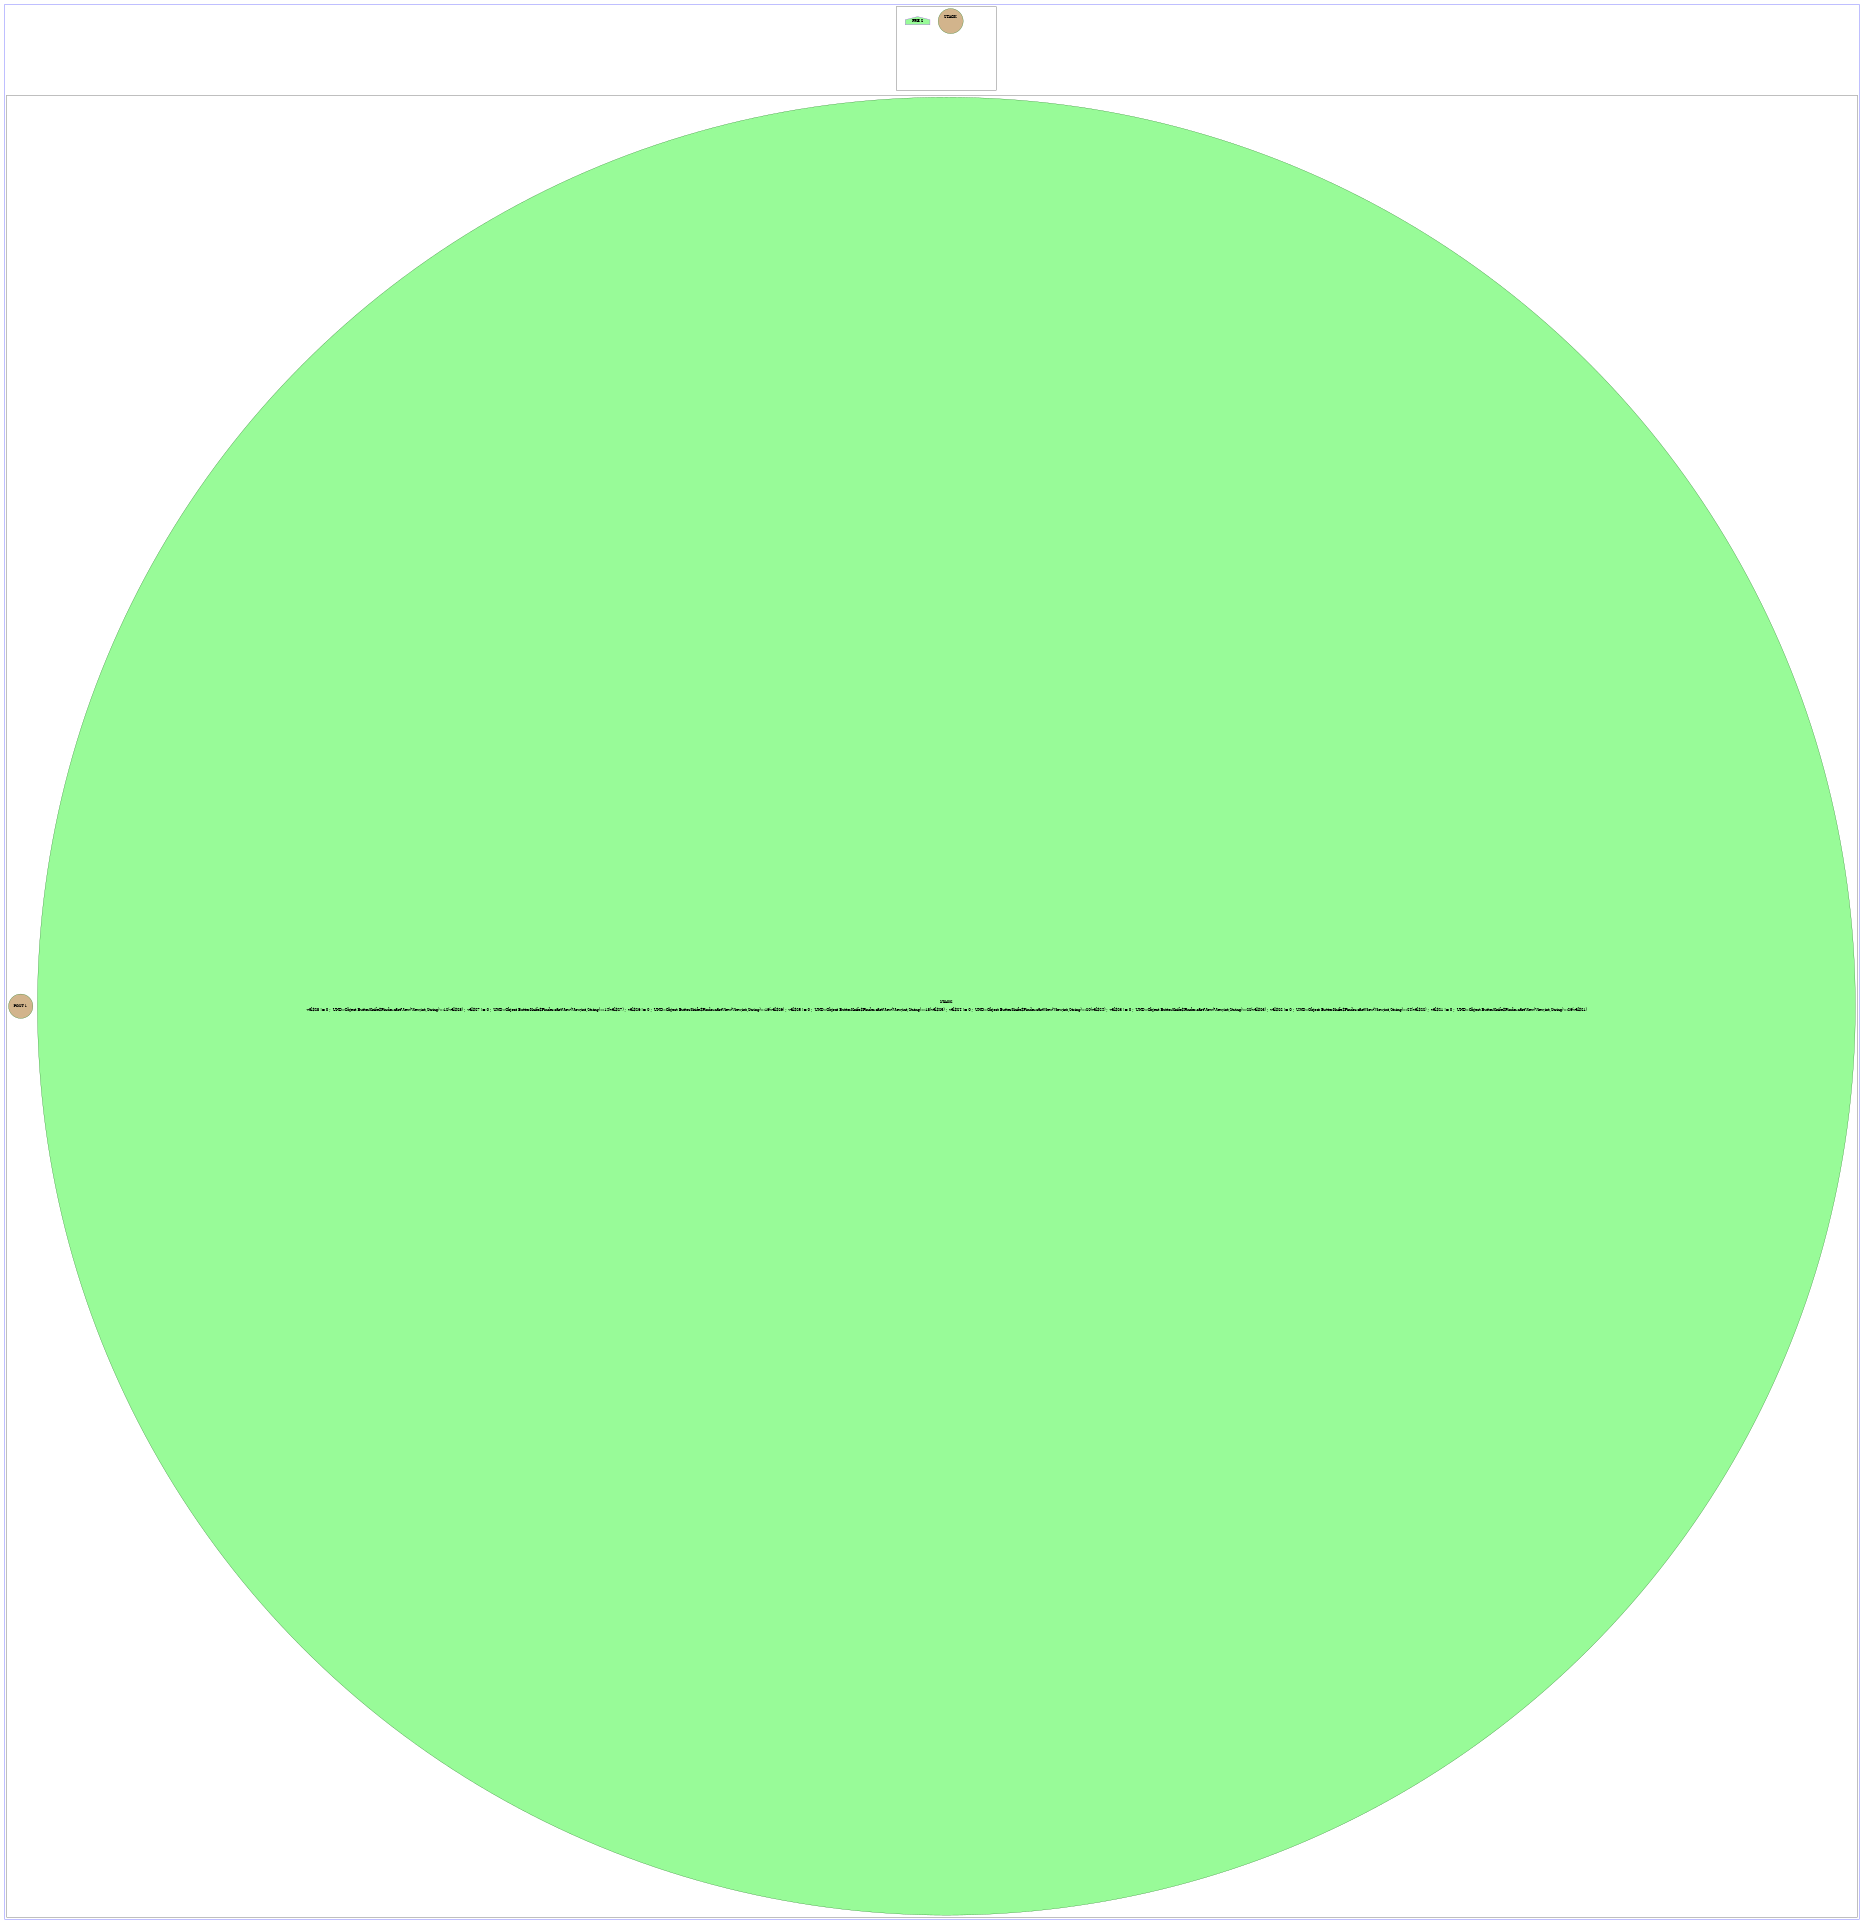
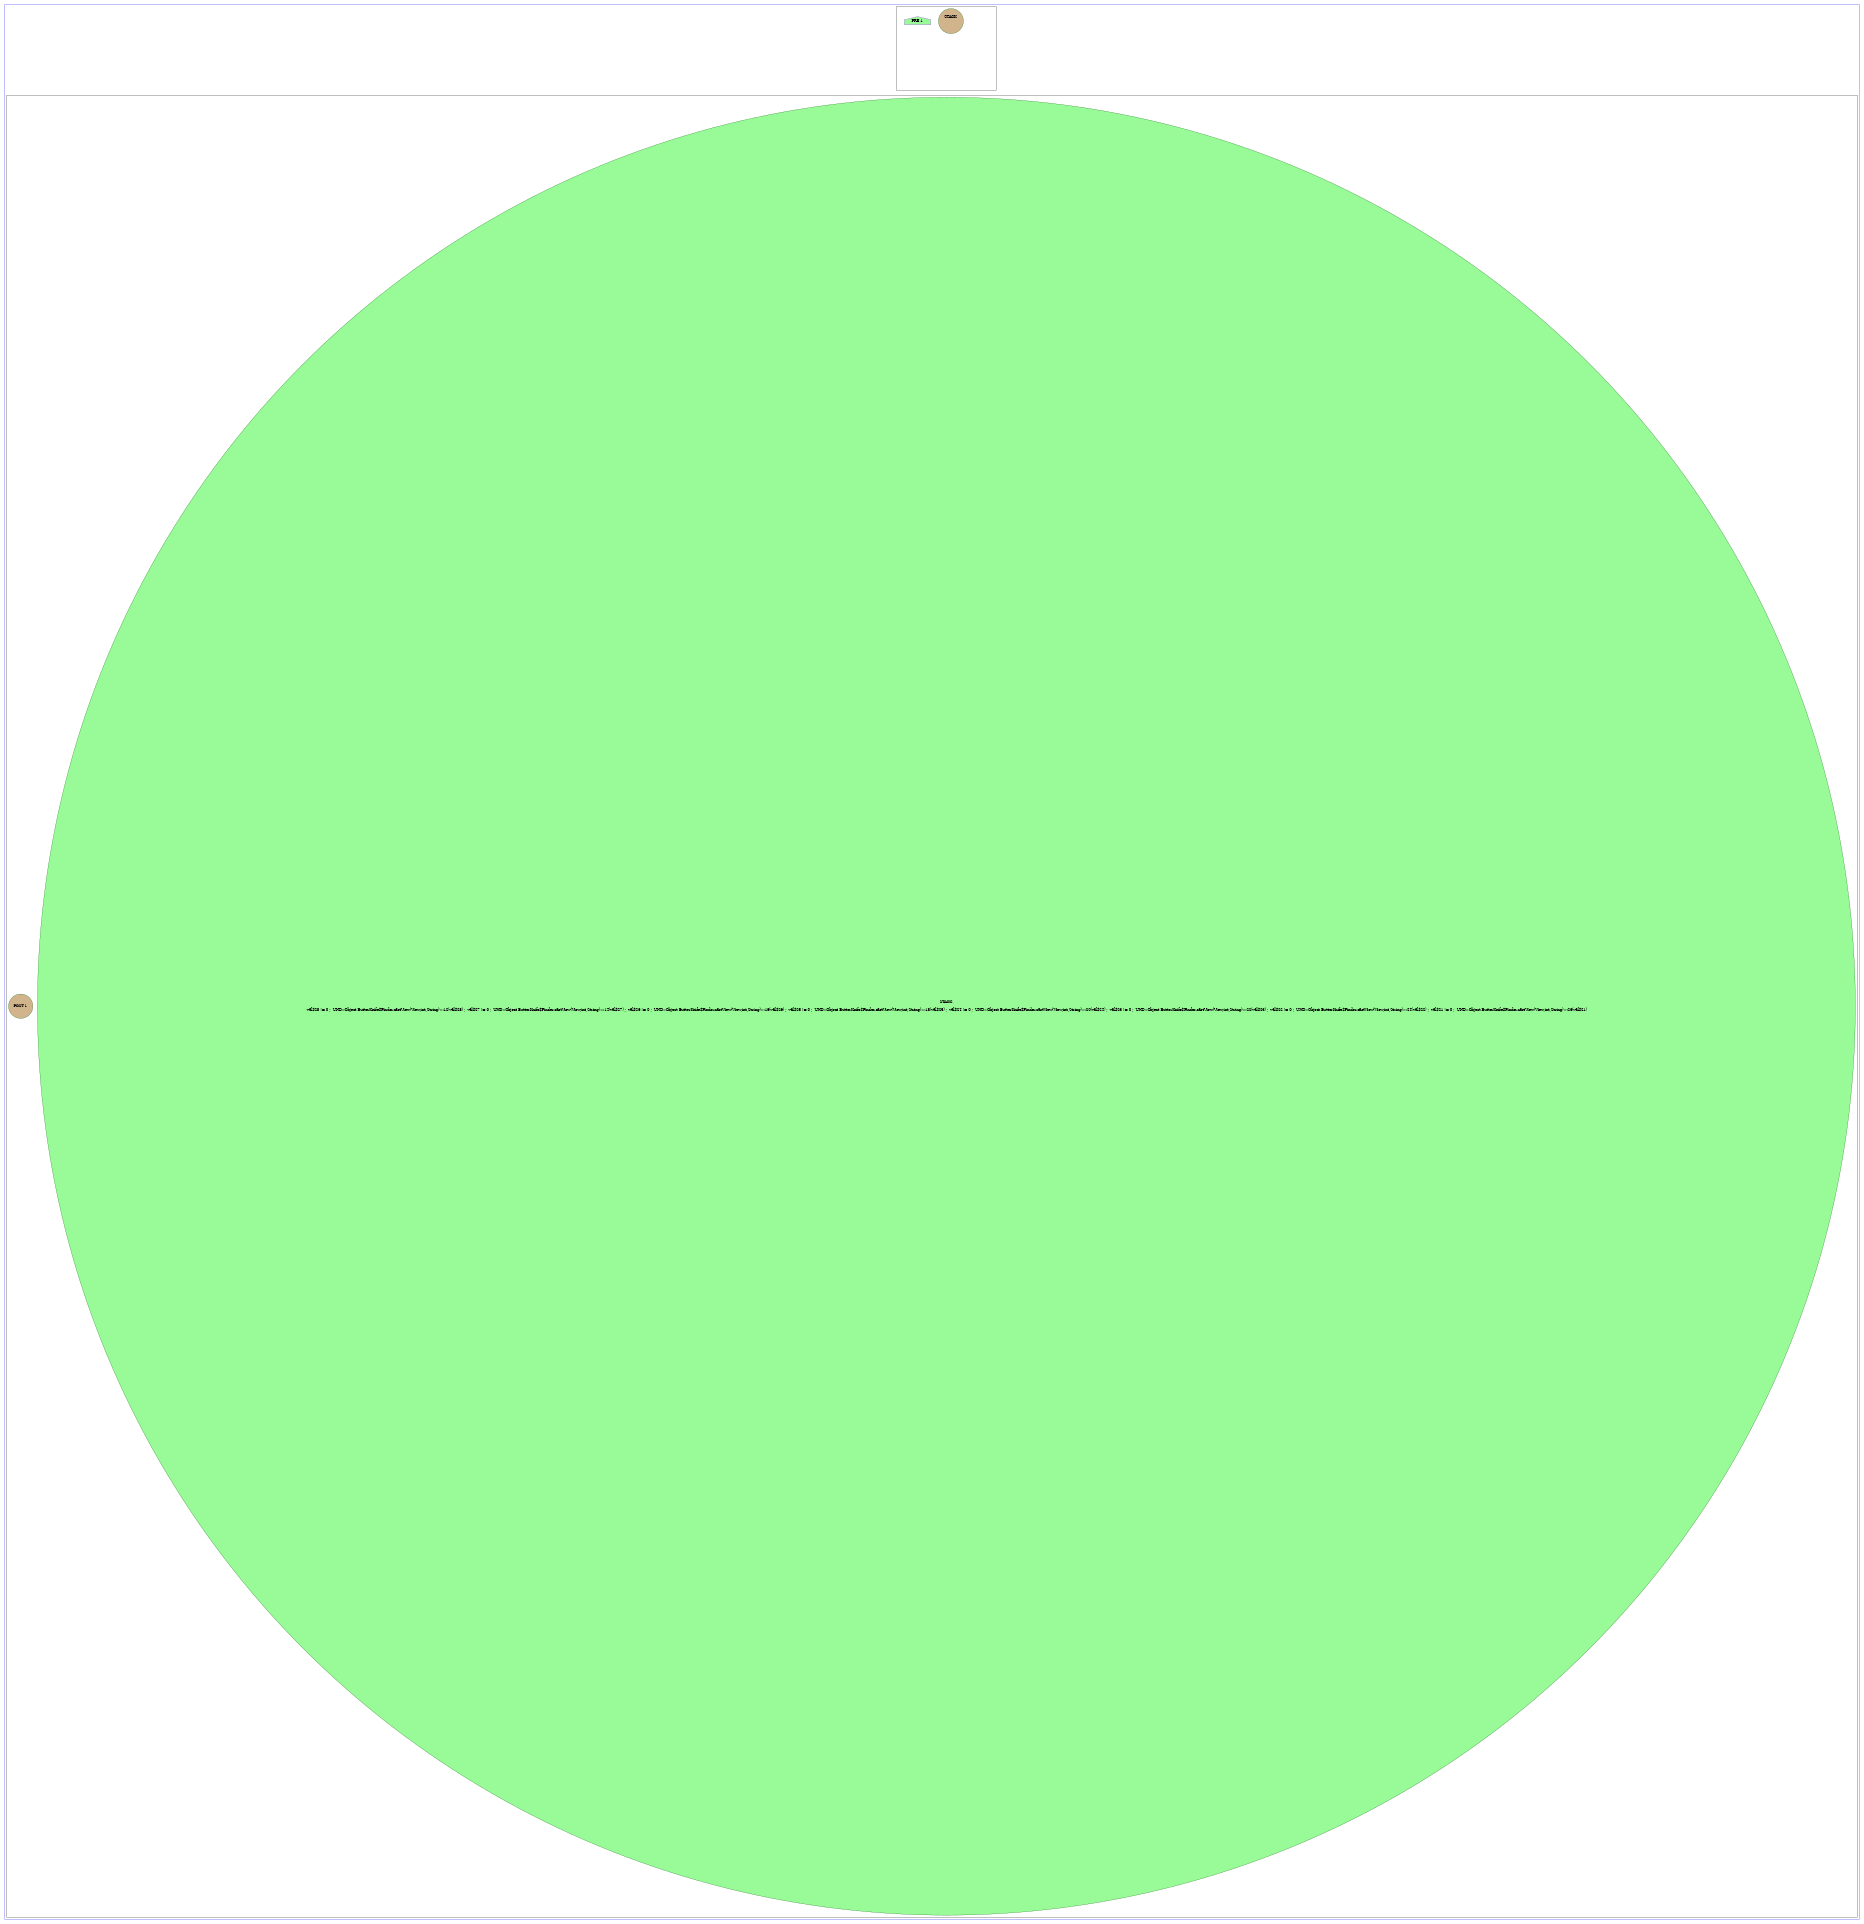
(918, 21) -> (918, 21)
